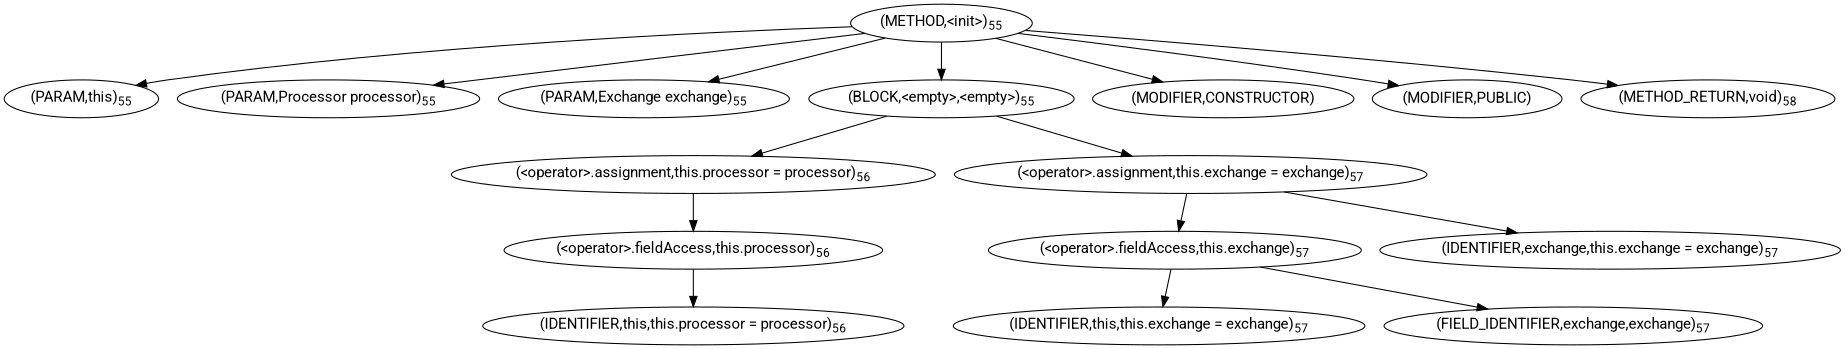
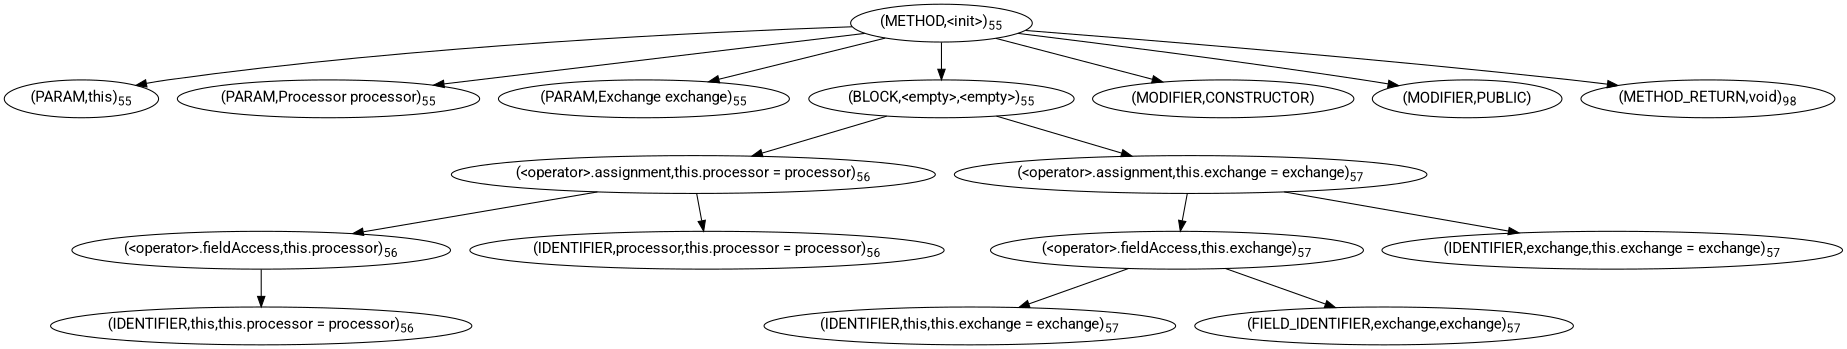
(1790, 97) -> (1790, 97)
none -> (707, 250)
